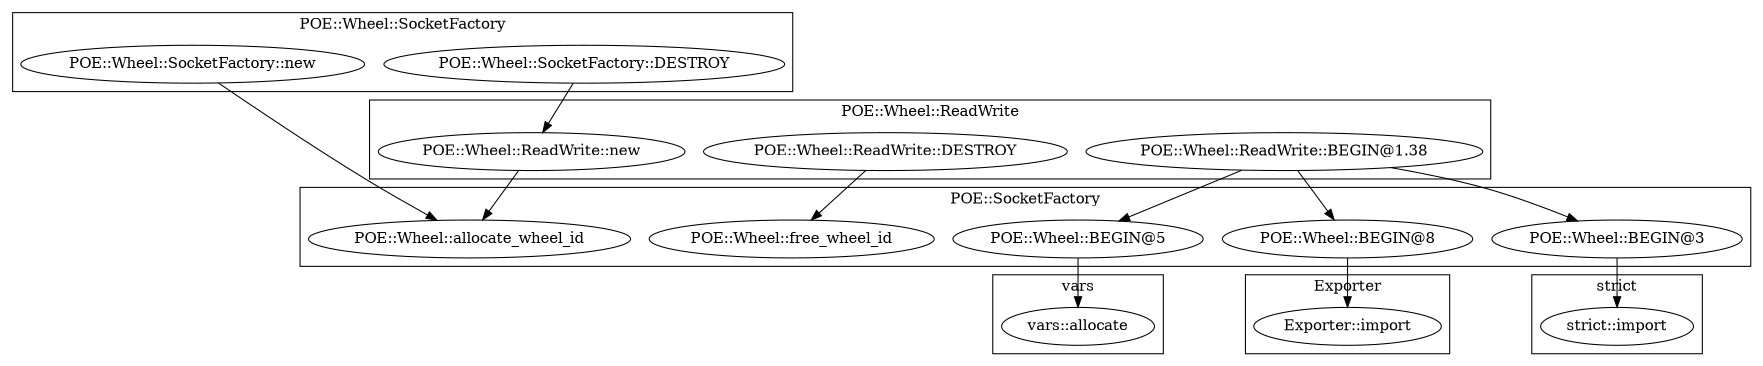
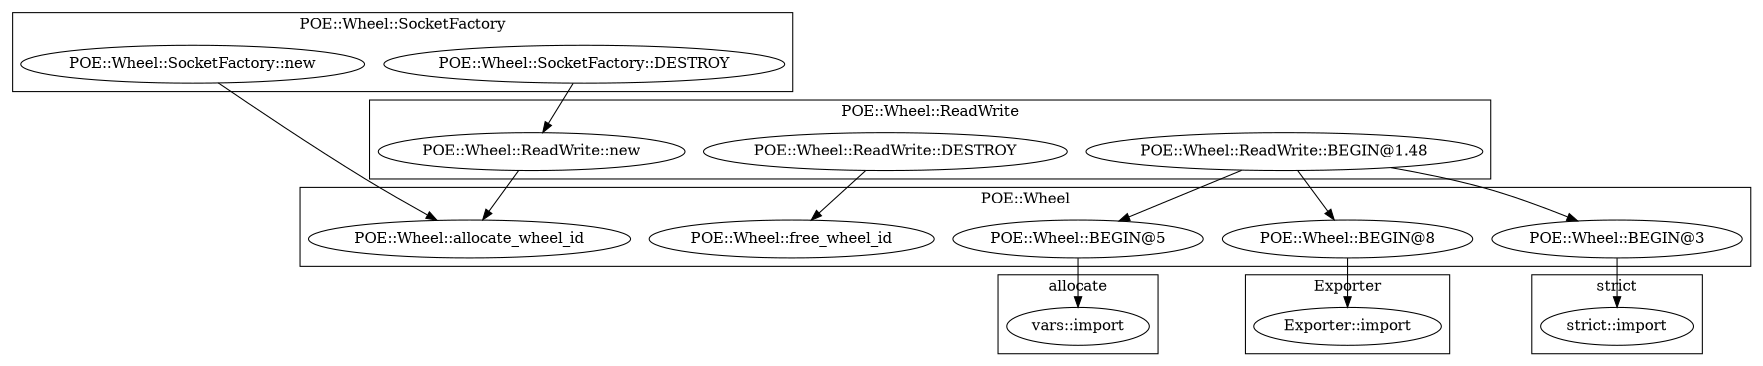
(1284, 152) -> (1284, 152)
(1025, 200) -> (1025, 200)
(1078, 287) -> (1078, 287)
(1078, 326) -> (1078, 326)
